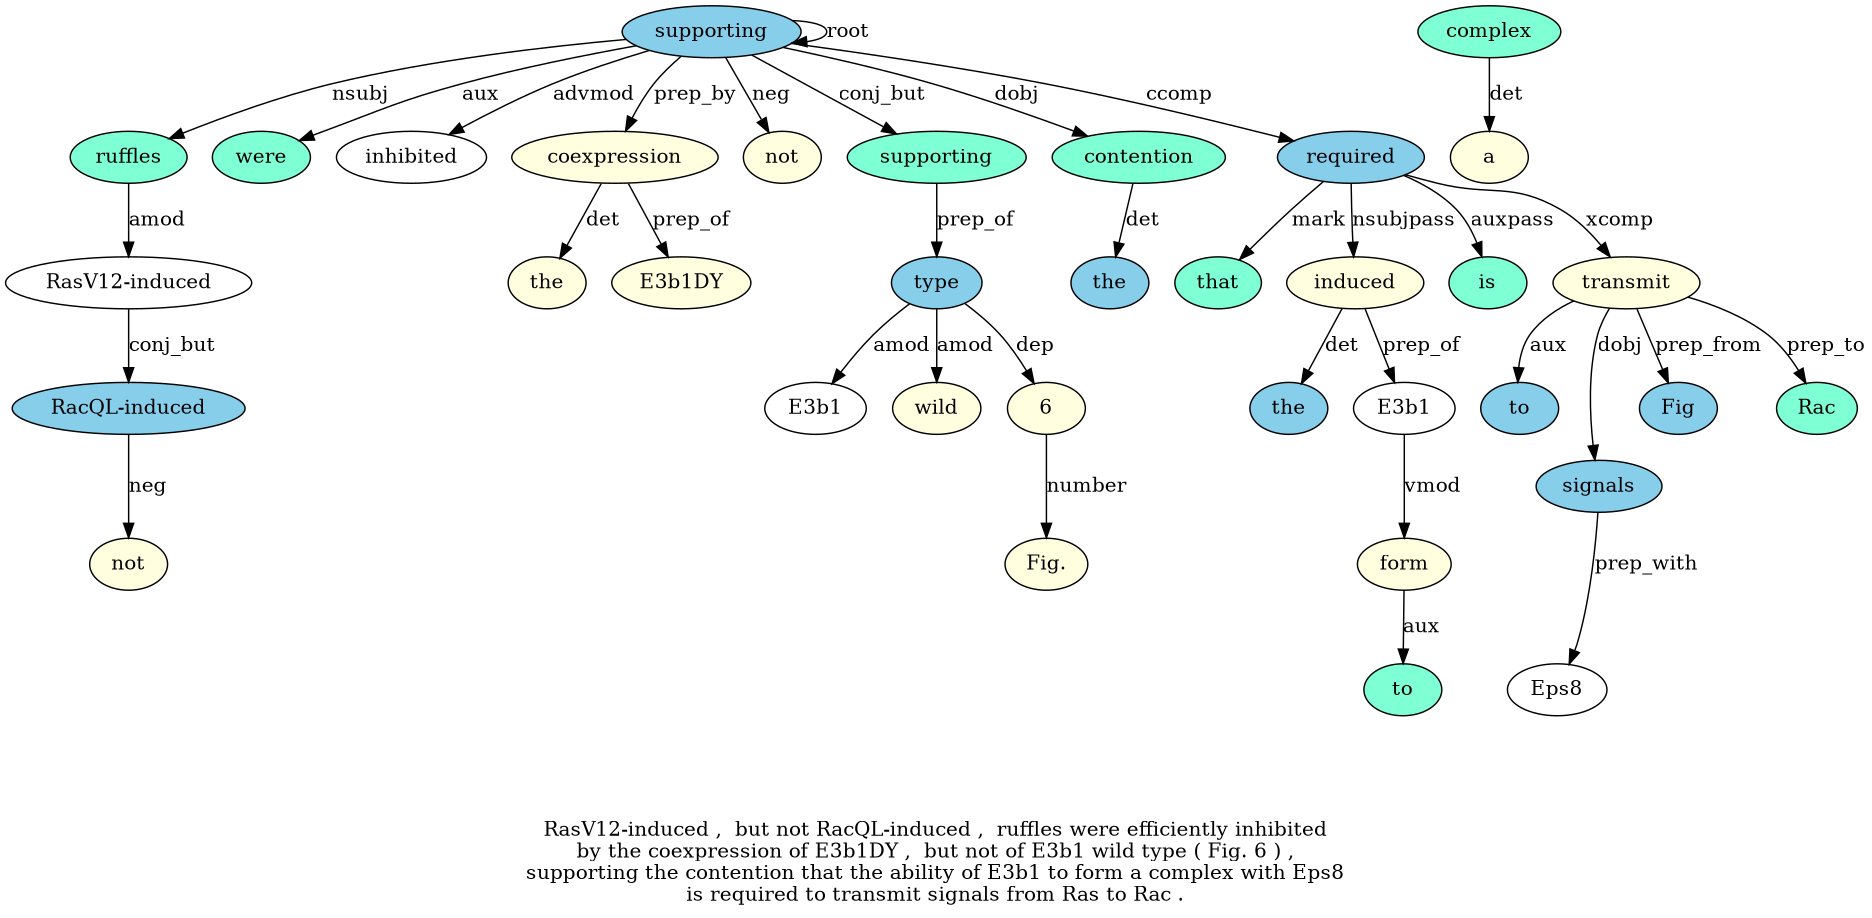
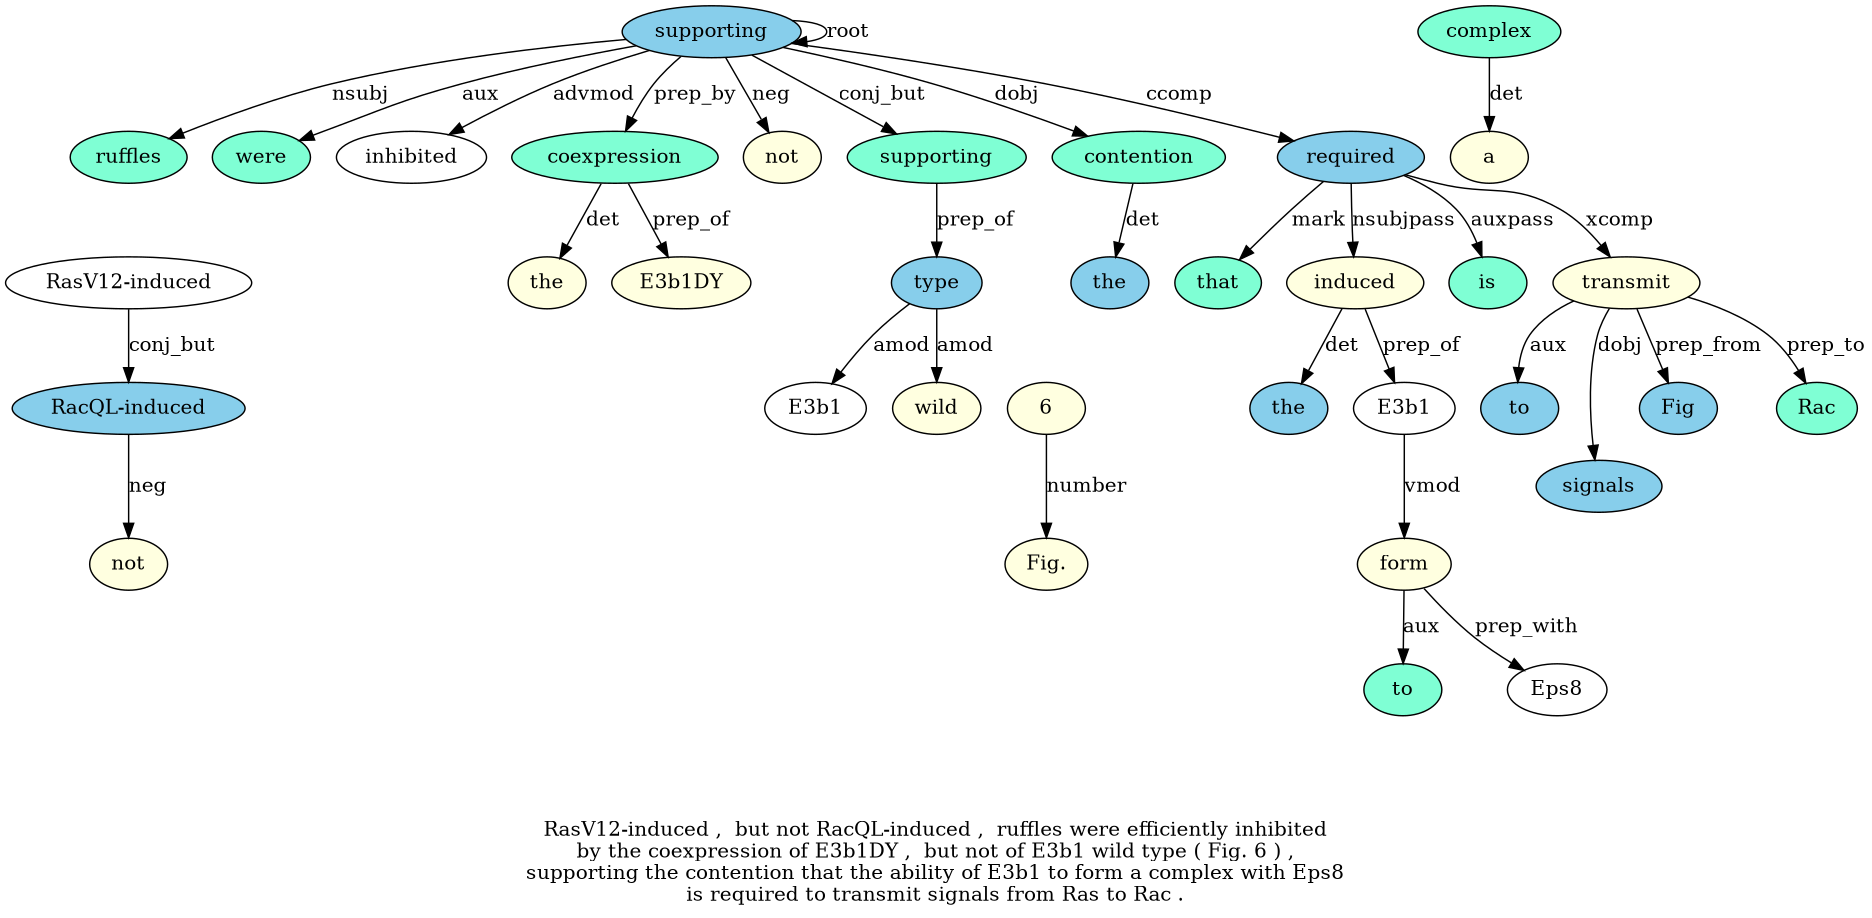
(615, 157) -> (615, 157)
(129, 213) -> none
(999, 334) -> none
(1590, 582) -> (1465, 629)
